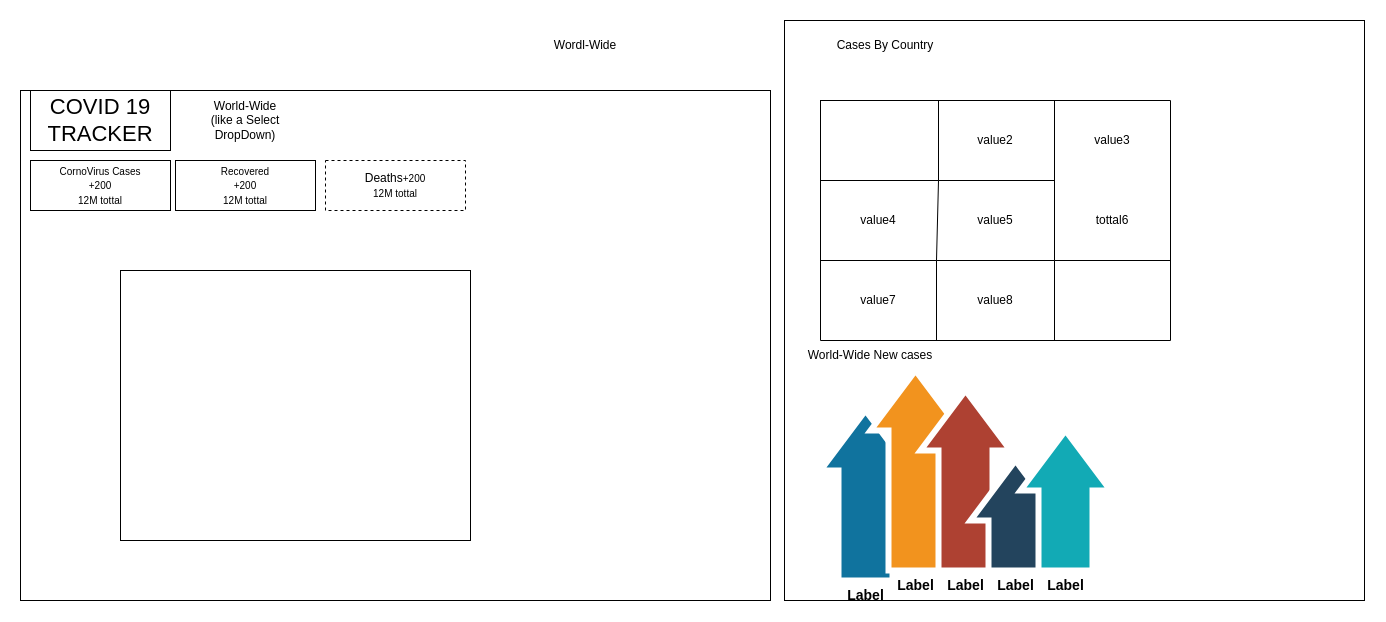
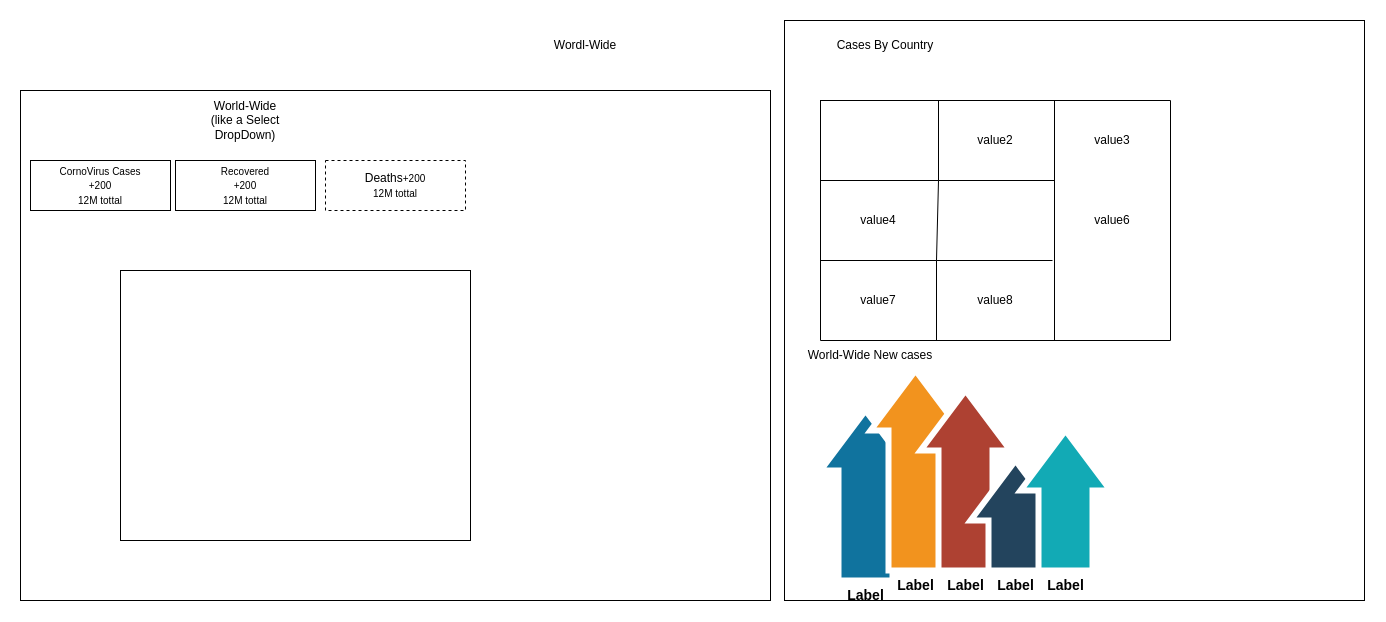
(101, 121) -> none
(996, 221) -> none
(1113, 221) -> (1113, 221)
